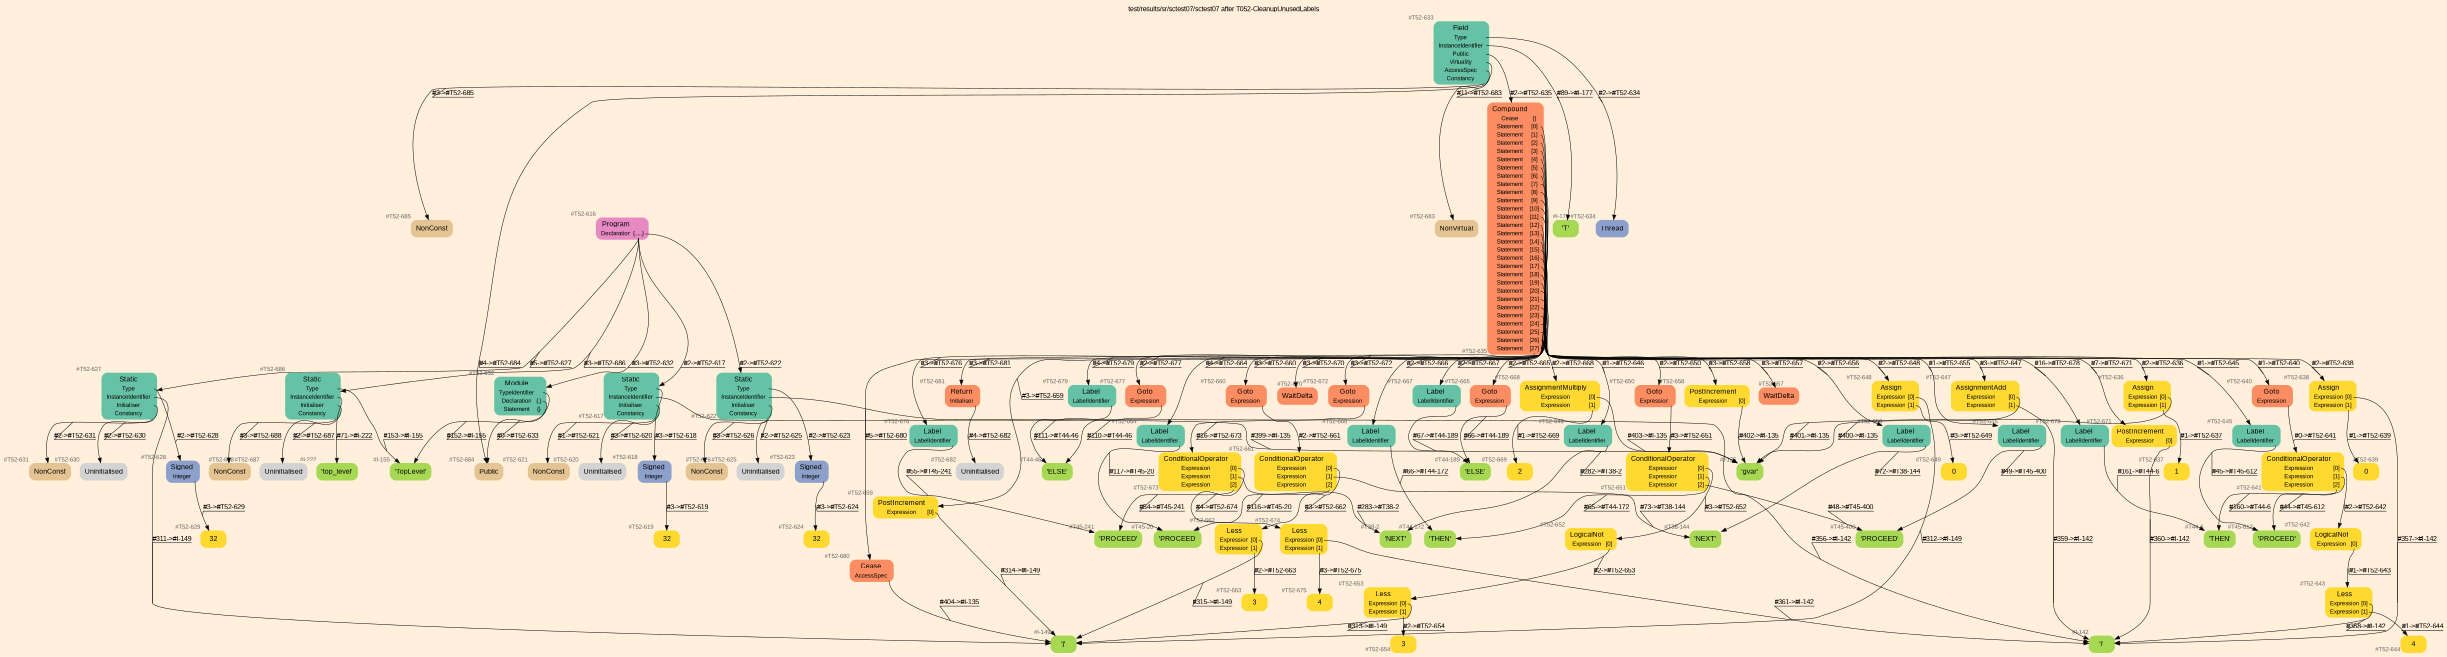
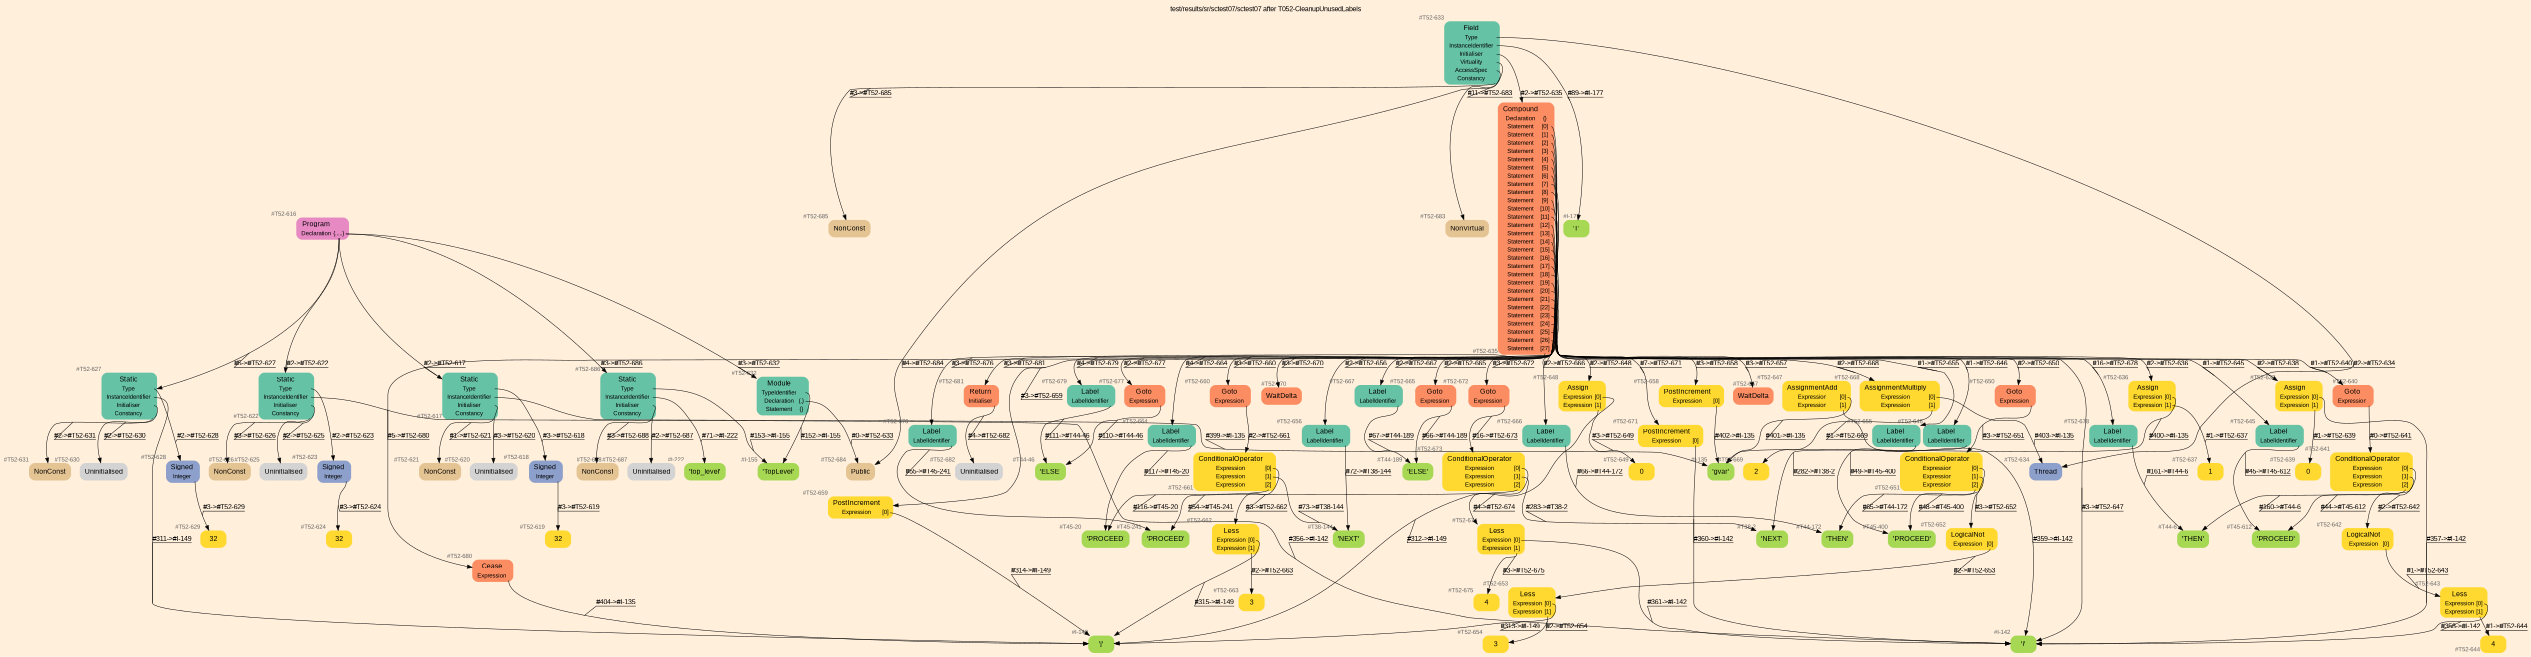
(1461, 54) -> (1471, 54)
(1510, 118) -> (1521, 118)
(1677, 358) -> (2068, 367)
(1628, 447) -> (1987, 418)
(871, 576) -> (492, 576)
